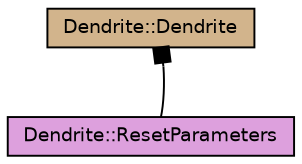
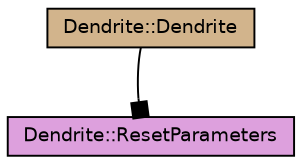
(164, 92) -> (138, 73)
